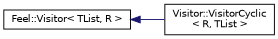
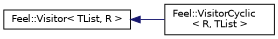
(220, 20) -> (220, 20)
